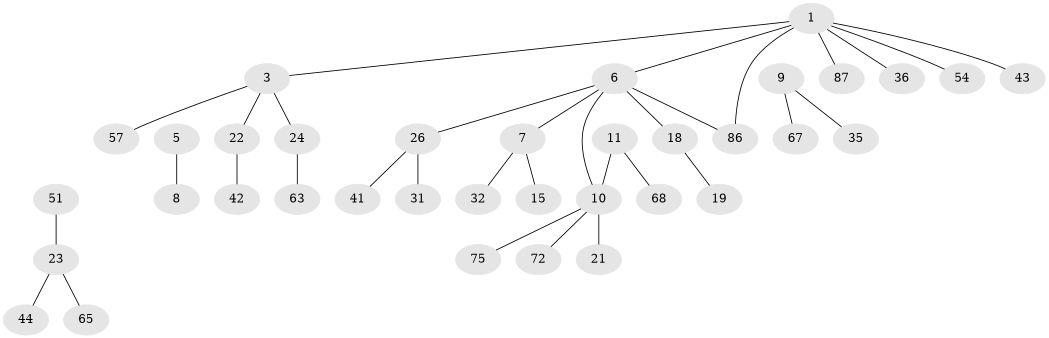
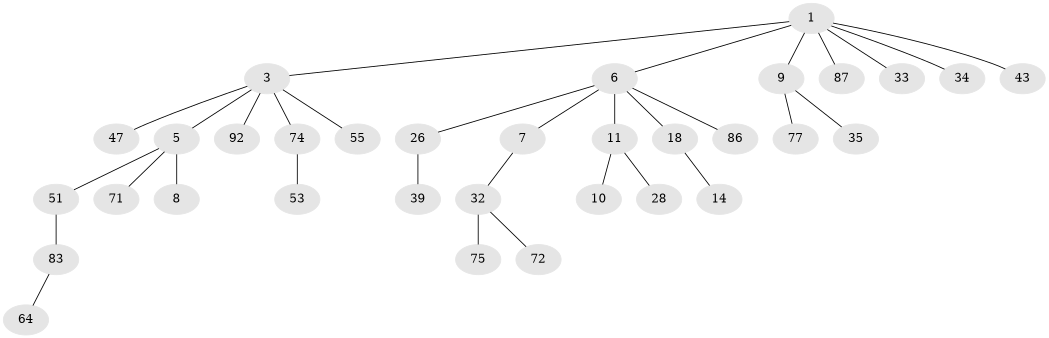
(750, 67) -> (796, 49)
(902, 79) -> (902, 79)
(962, 79) -> (962, 79)
none -> (222, 109)
(582, 136) -> (615, 109)
(116, 139) -> (116, 139)
(237, 139) -> (237, 139)
(297, 139) -> (297, 139)
none -> (358, 139)
(796, 139) -> (796, 139)
none -> (116, 169)
none -> (116, 199)
(237, 199) -> none
(297, 199) -> (297, 199)
(358, 199) -> none
(418, 199) -> (418, 199)
(539, 199) -> none
(659, 199) -> (659, 199)
(719, 199) -> (719, 199)
(539, 229) -> (478, 230)
(569, 229) -> (508, 229)
(56, 260) -> (56, 260)
(599, 260) -> none
(26, 320) -> (26, 320)
(86, 320) -> none
